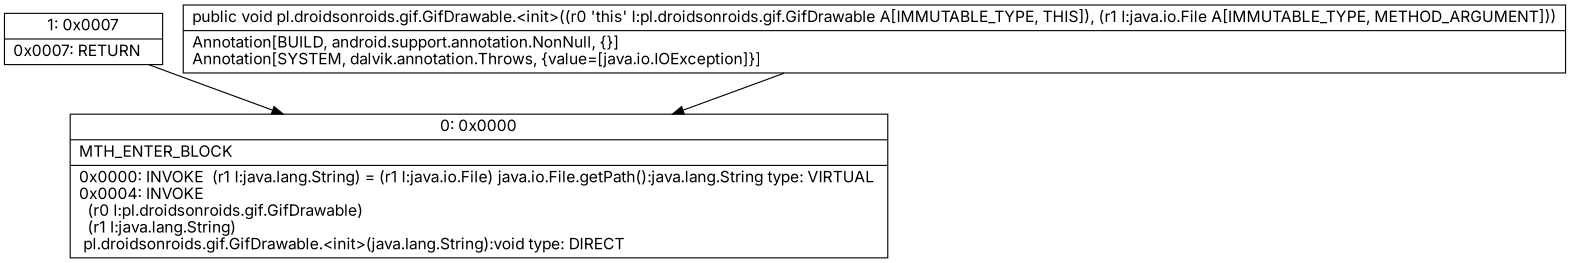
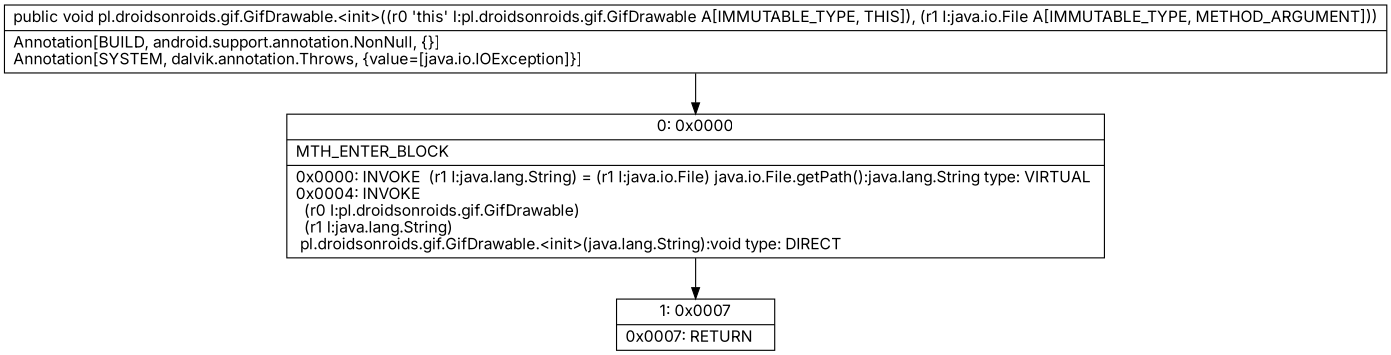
(211, 87) -> (696, 273)
